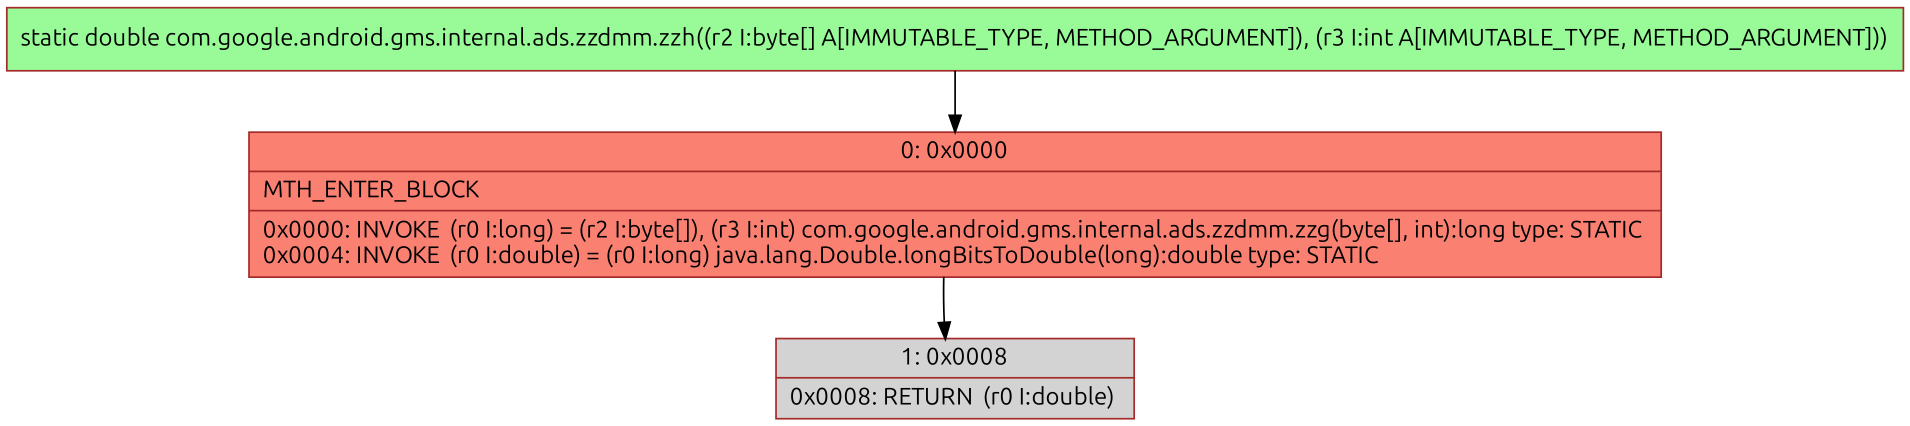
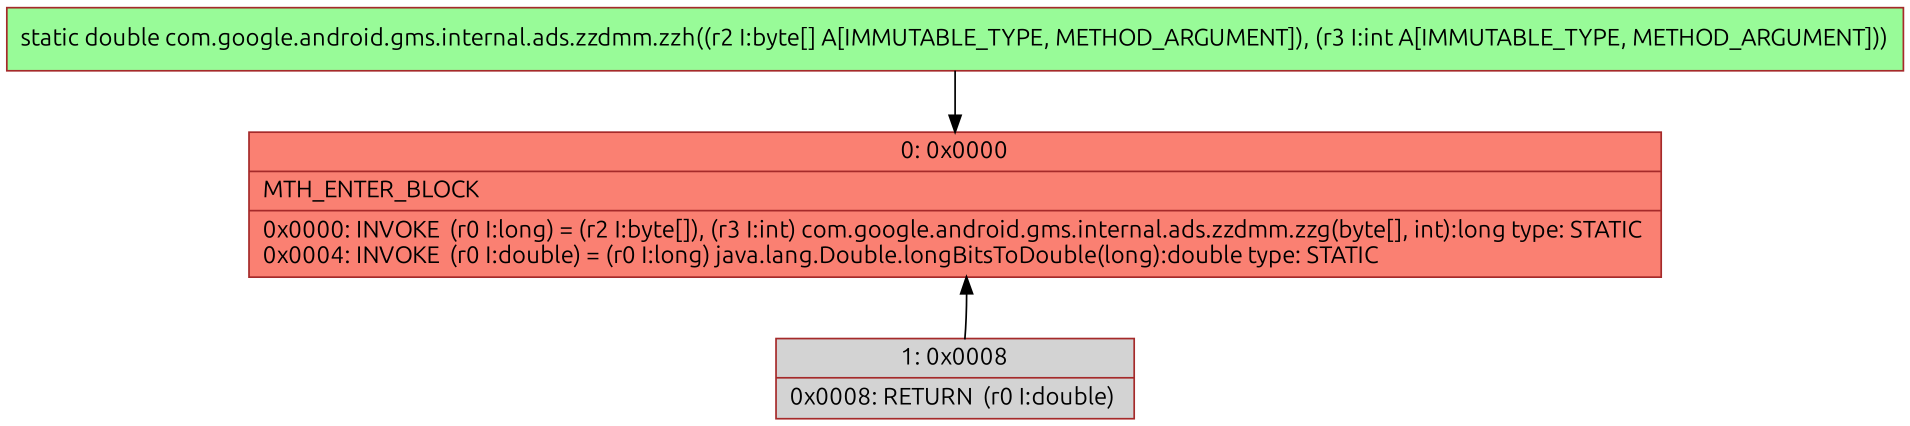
(944, 299) -> (966, 317)
